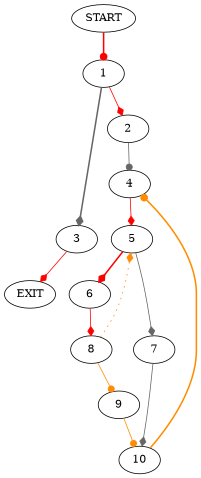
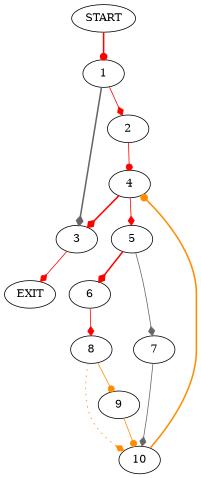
(129, 153) -> (129, 153)
none -> (107, 208)
(120, 302) -> (88, 410)
